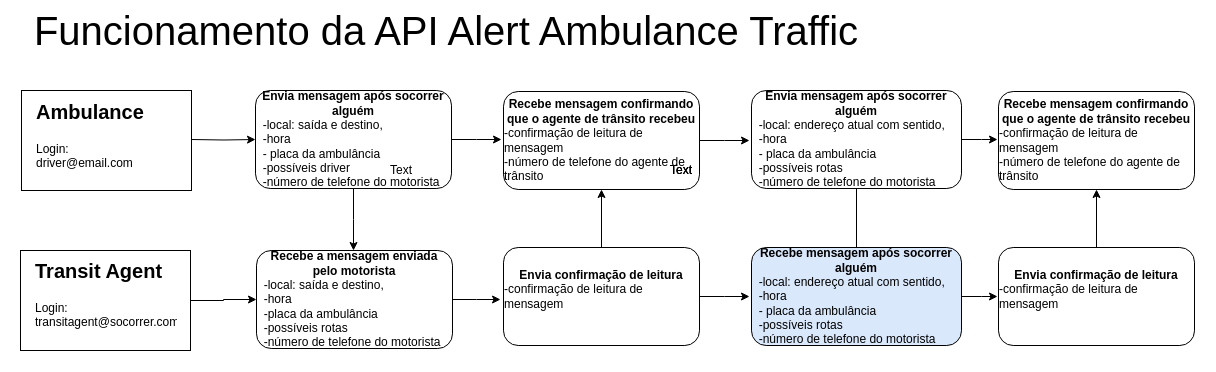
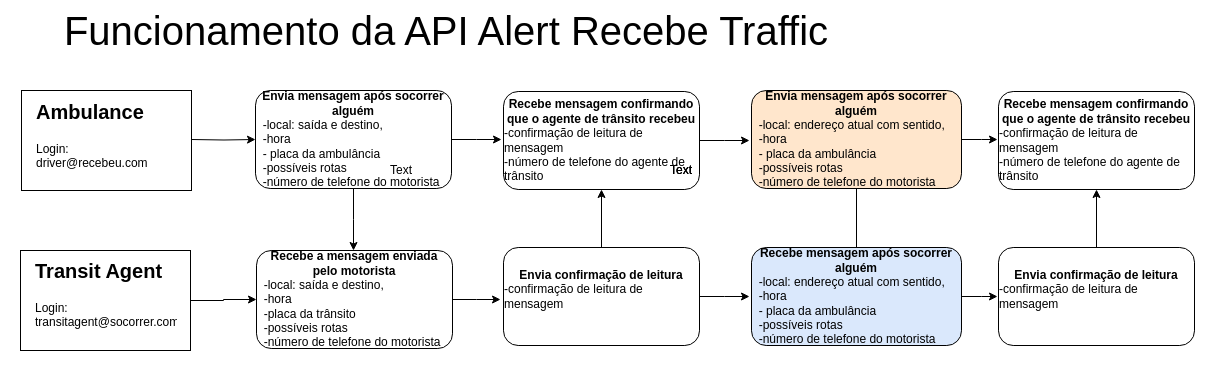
(447, 31) -> (447, 31)
(84, 103) -> (94, 103)
(354, 140) -> (354, 140)
(857, 140) -> (857, 140)
(355, 300) -> (355, 300)
